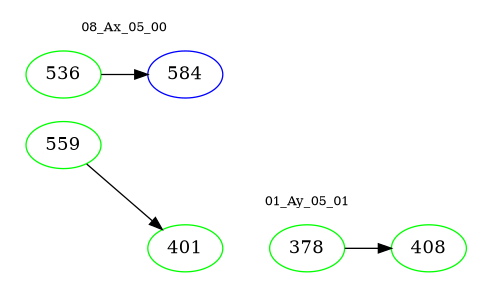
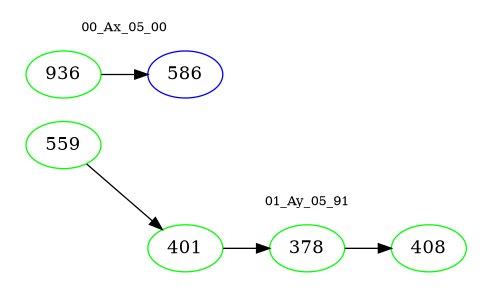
(124, 28) -> (124, 28)
(64, 74) -> (64, 74)
(185, 74) -> (185, 74)
(307, 202) -> (307, 202)
none -> (240, 248)
